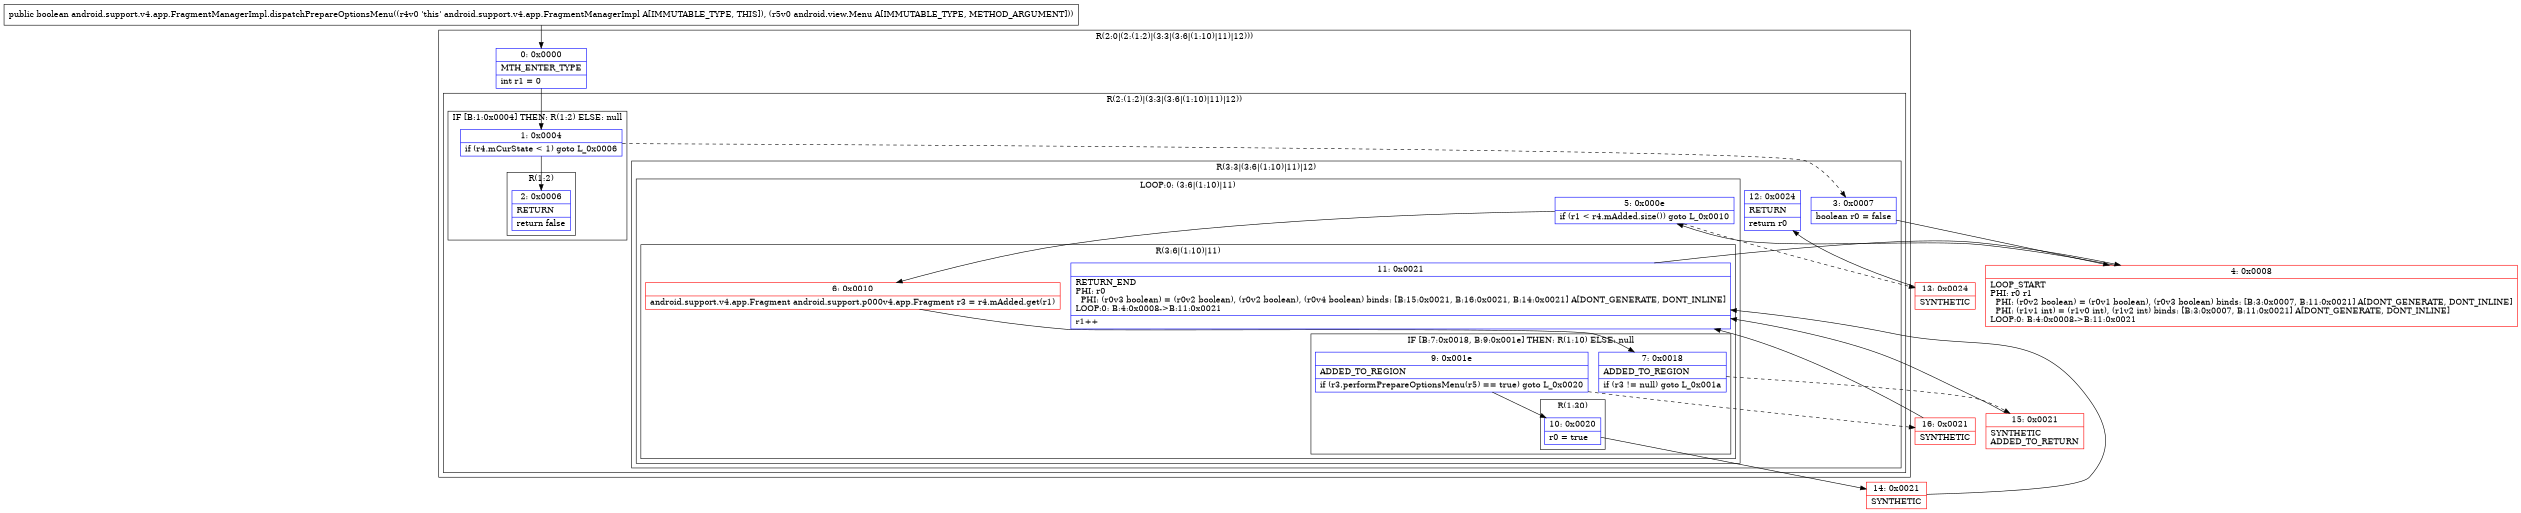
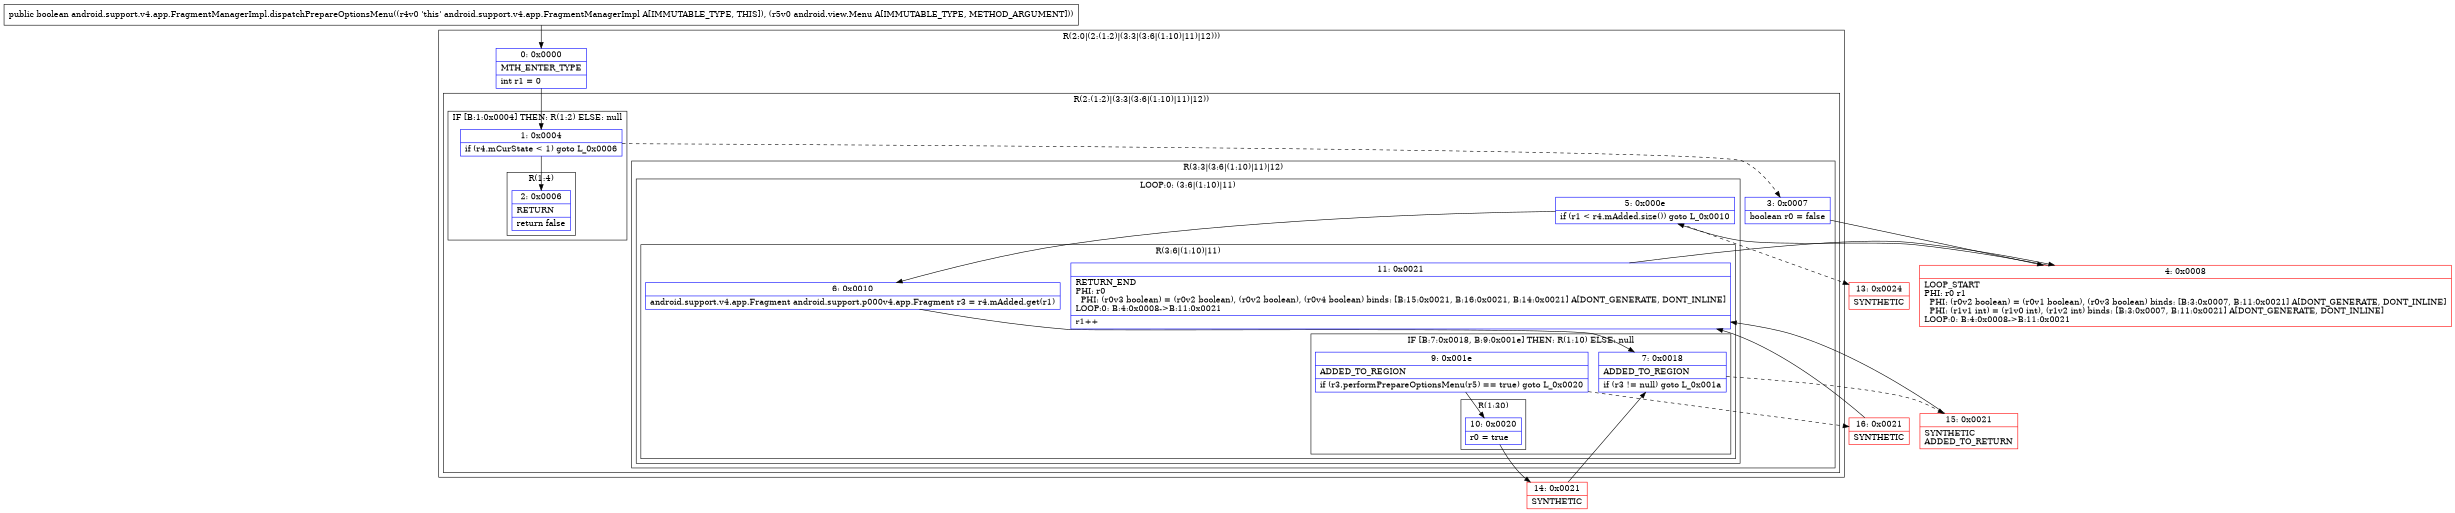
(541, 179) -> (541, 179)
(1773, 211) -> none
(853, 296) -> (853, 296)
(2044, 358) -> (1605, 439)
